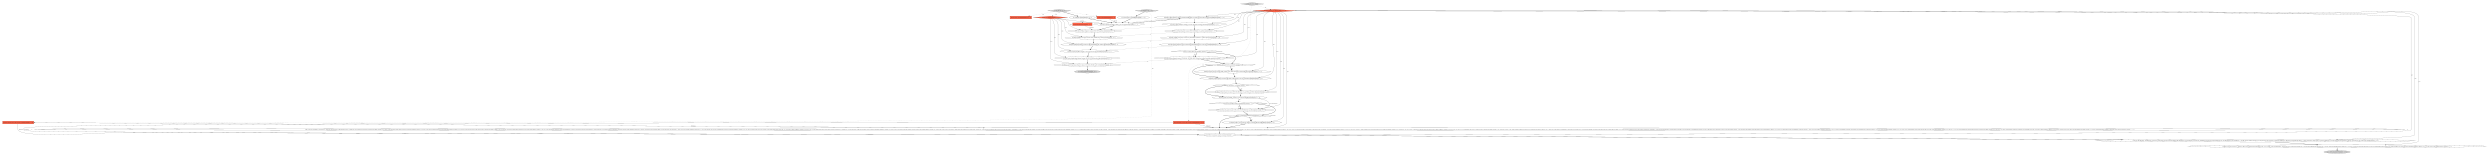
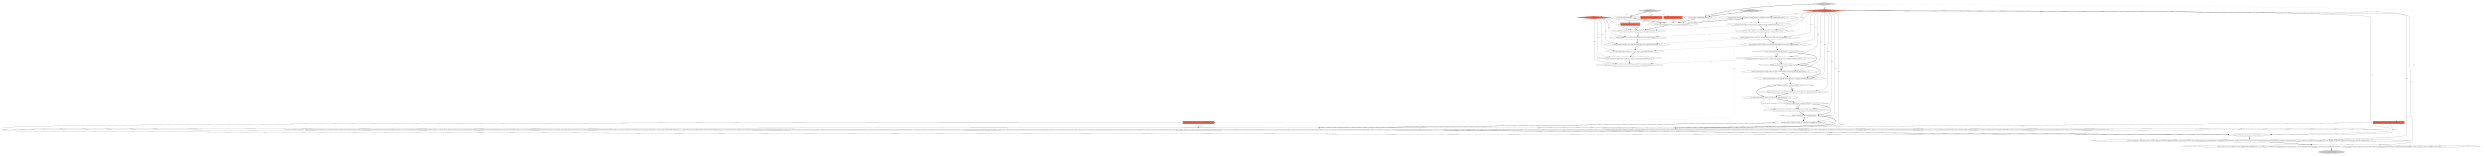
none -> (1760, 7)
(1087, 72) -> none
